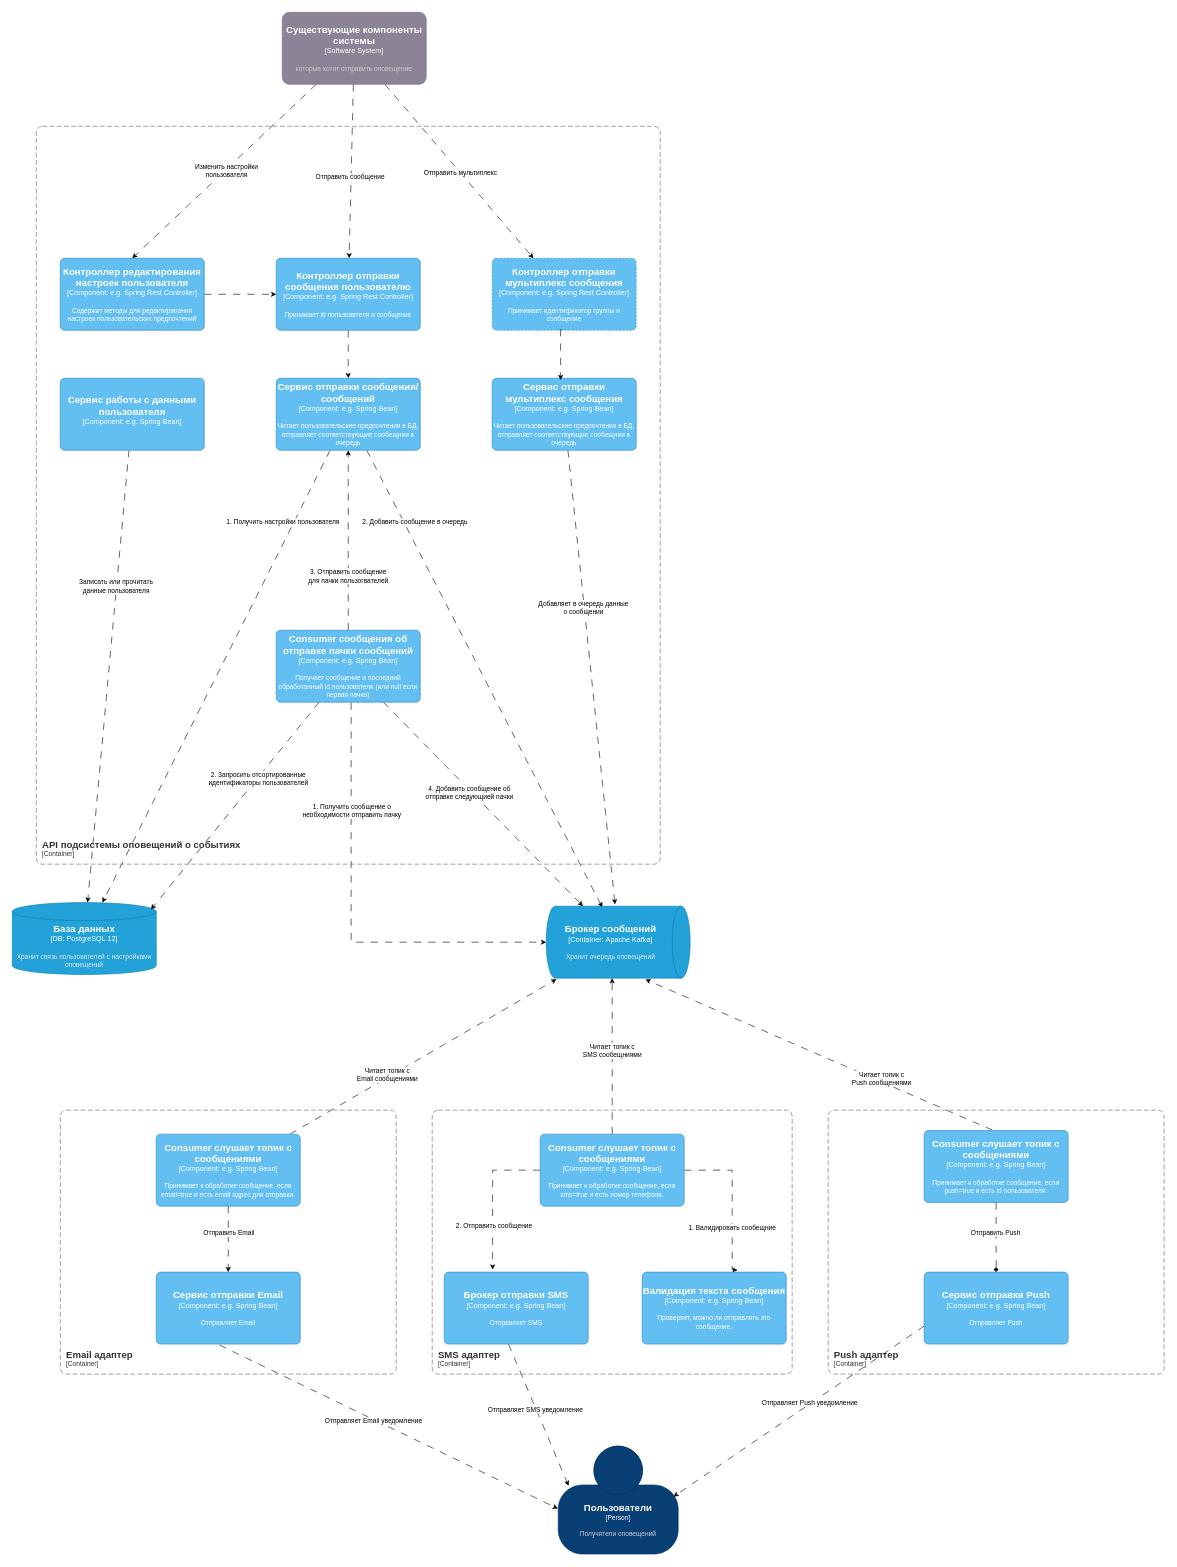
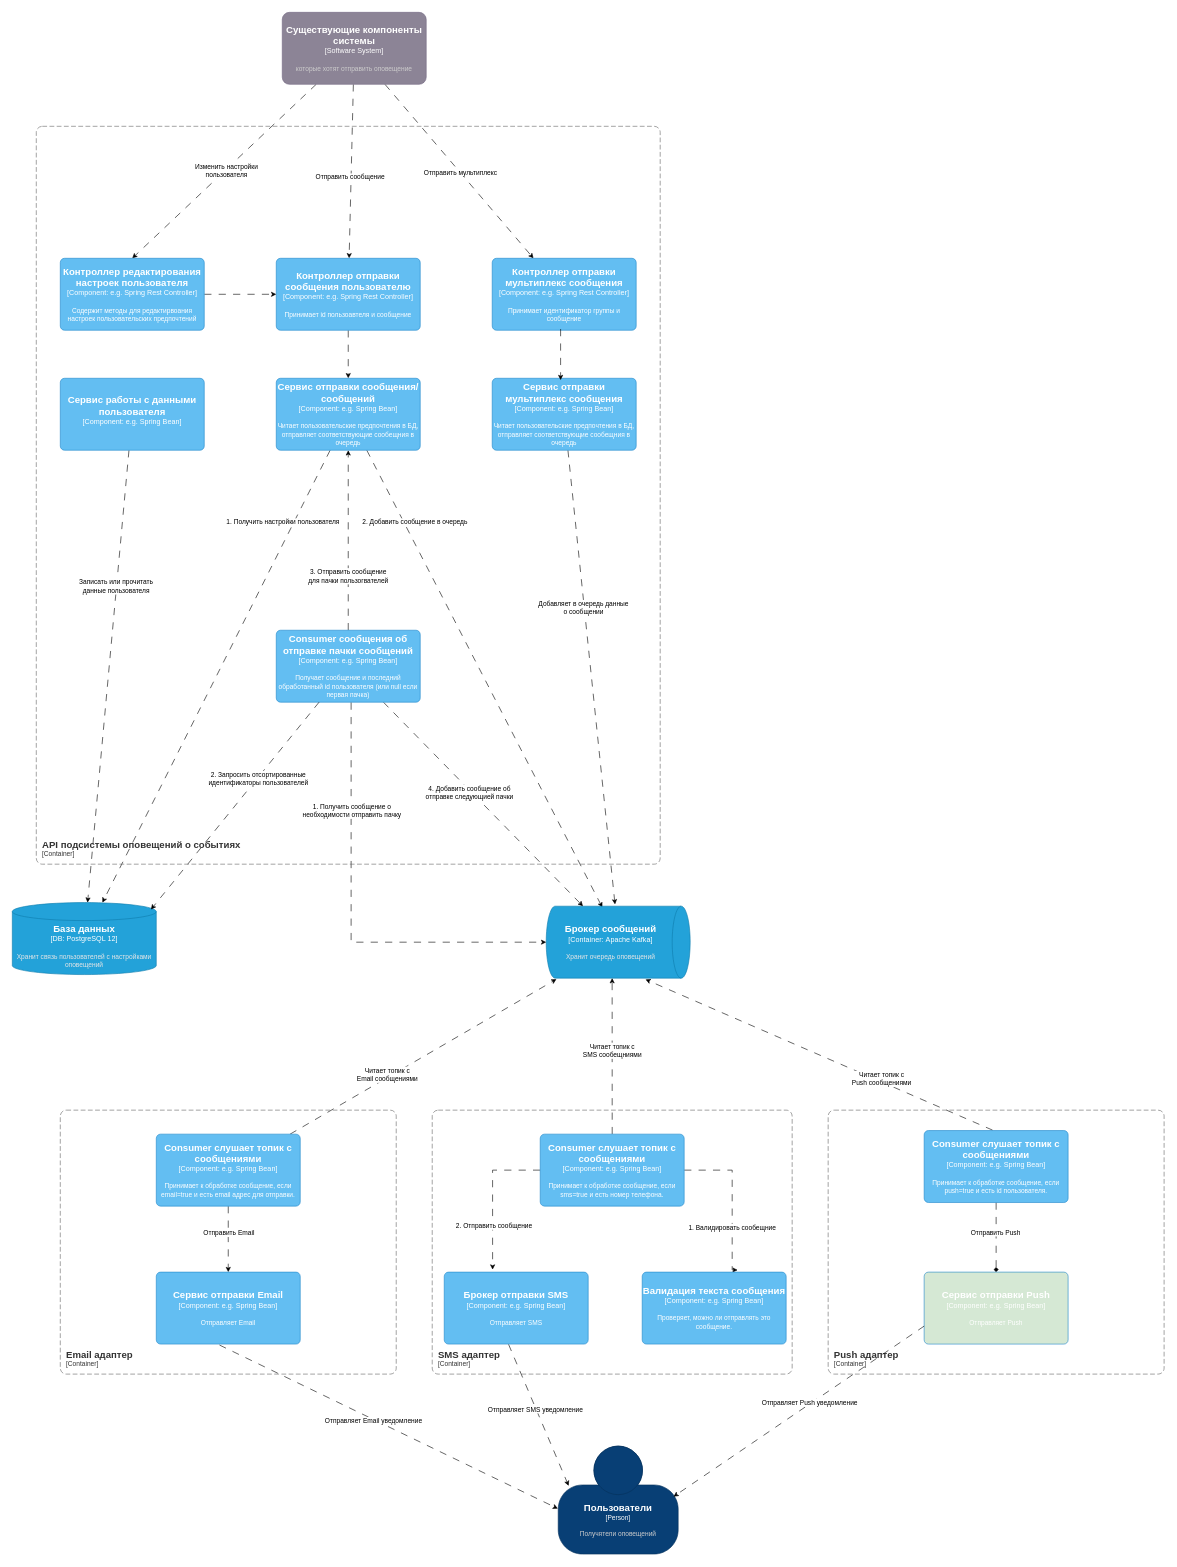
(564, 294) -> (564, 294)
(996, 1308) -> (996, 1308)
